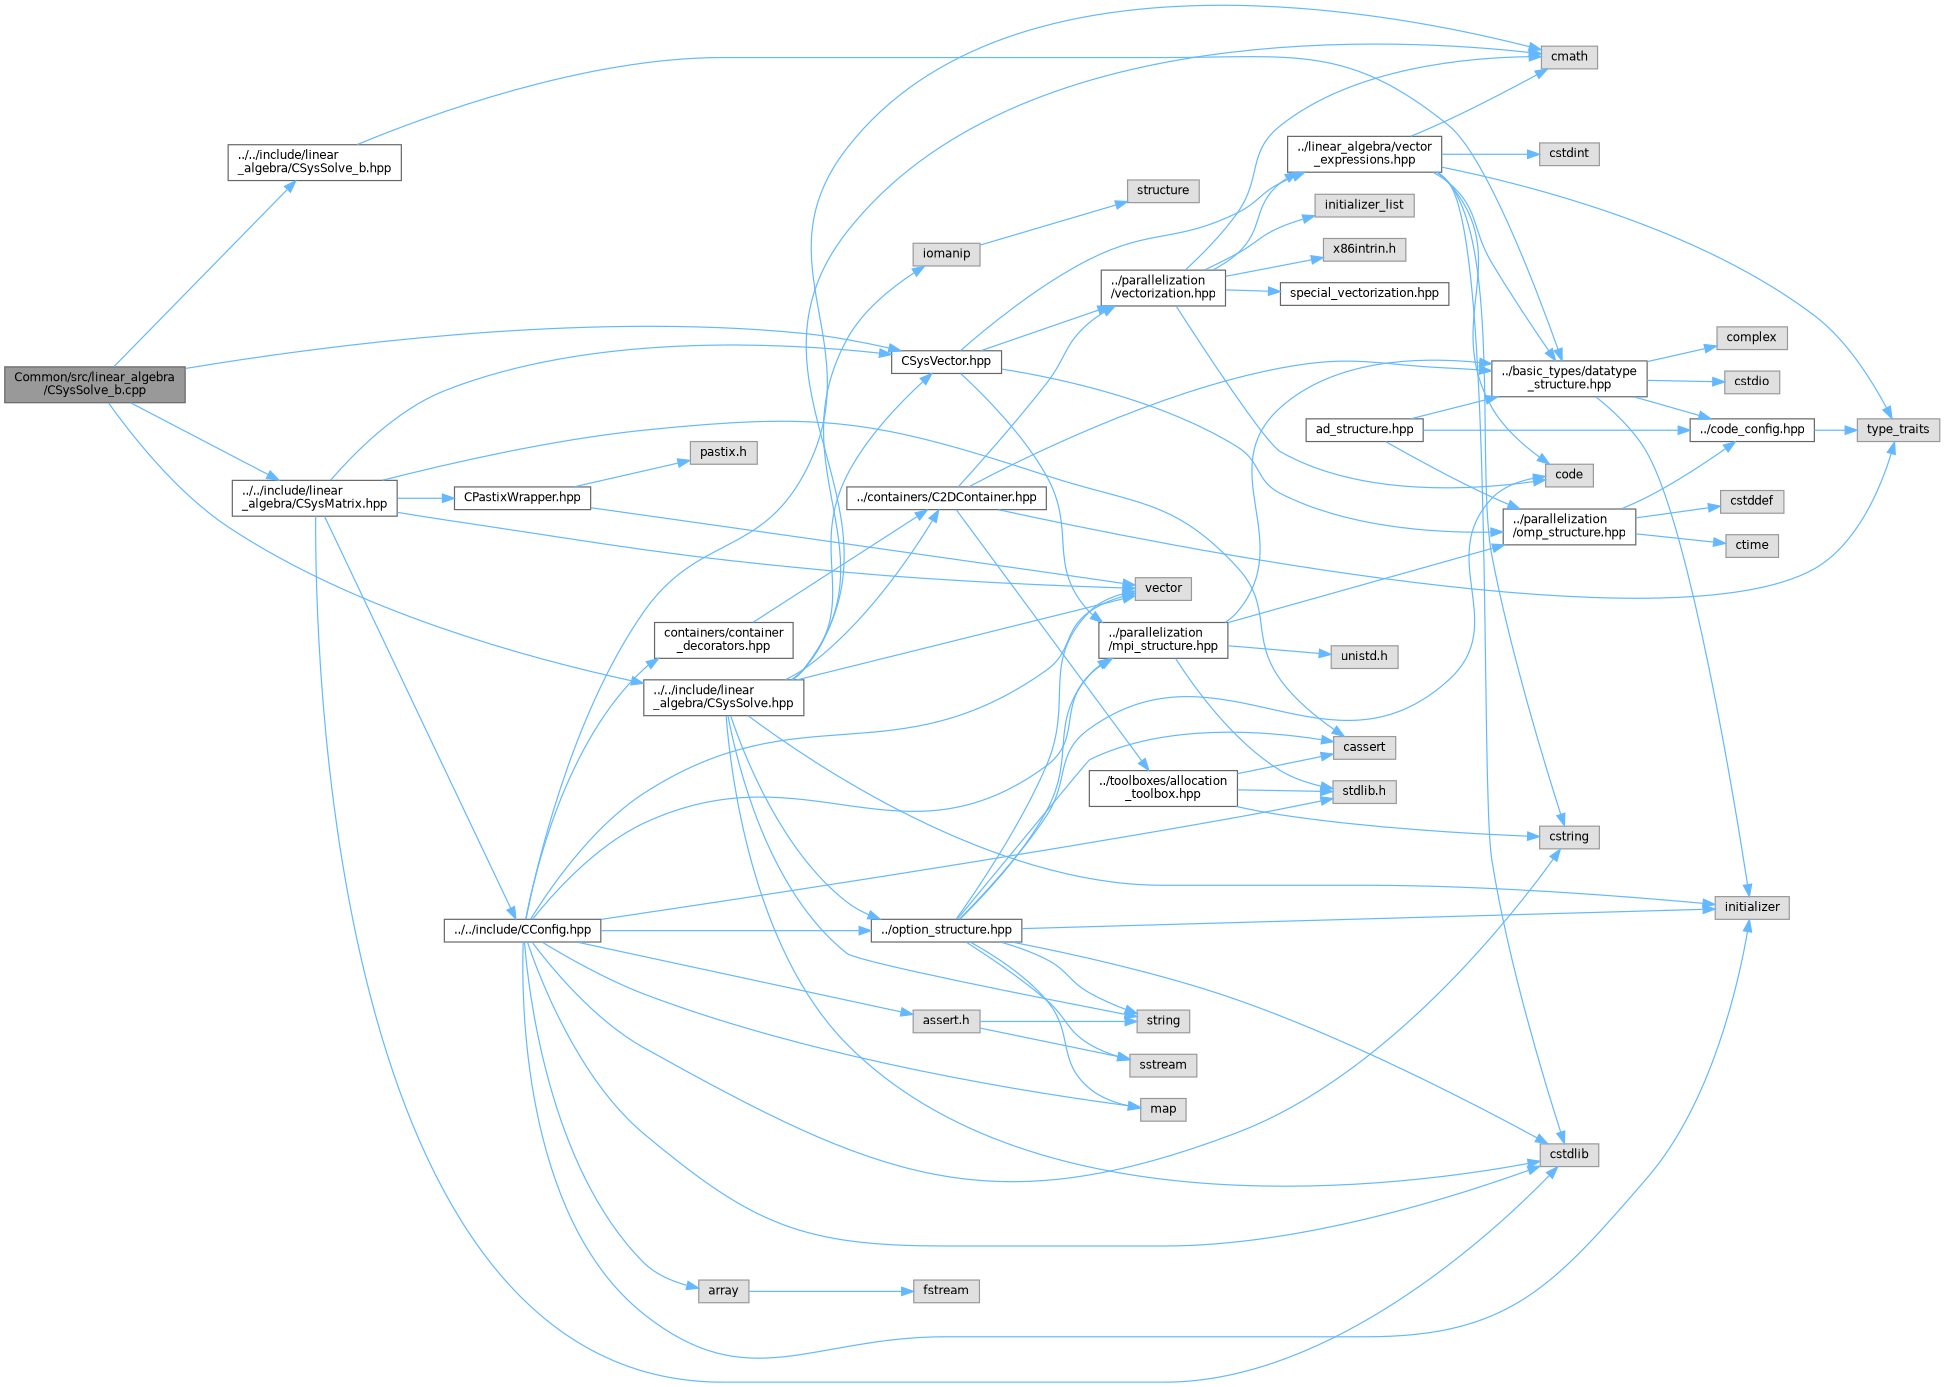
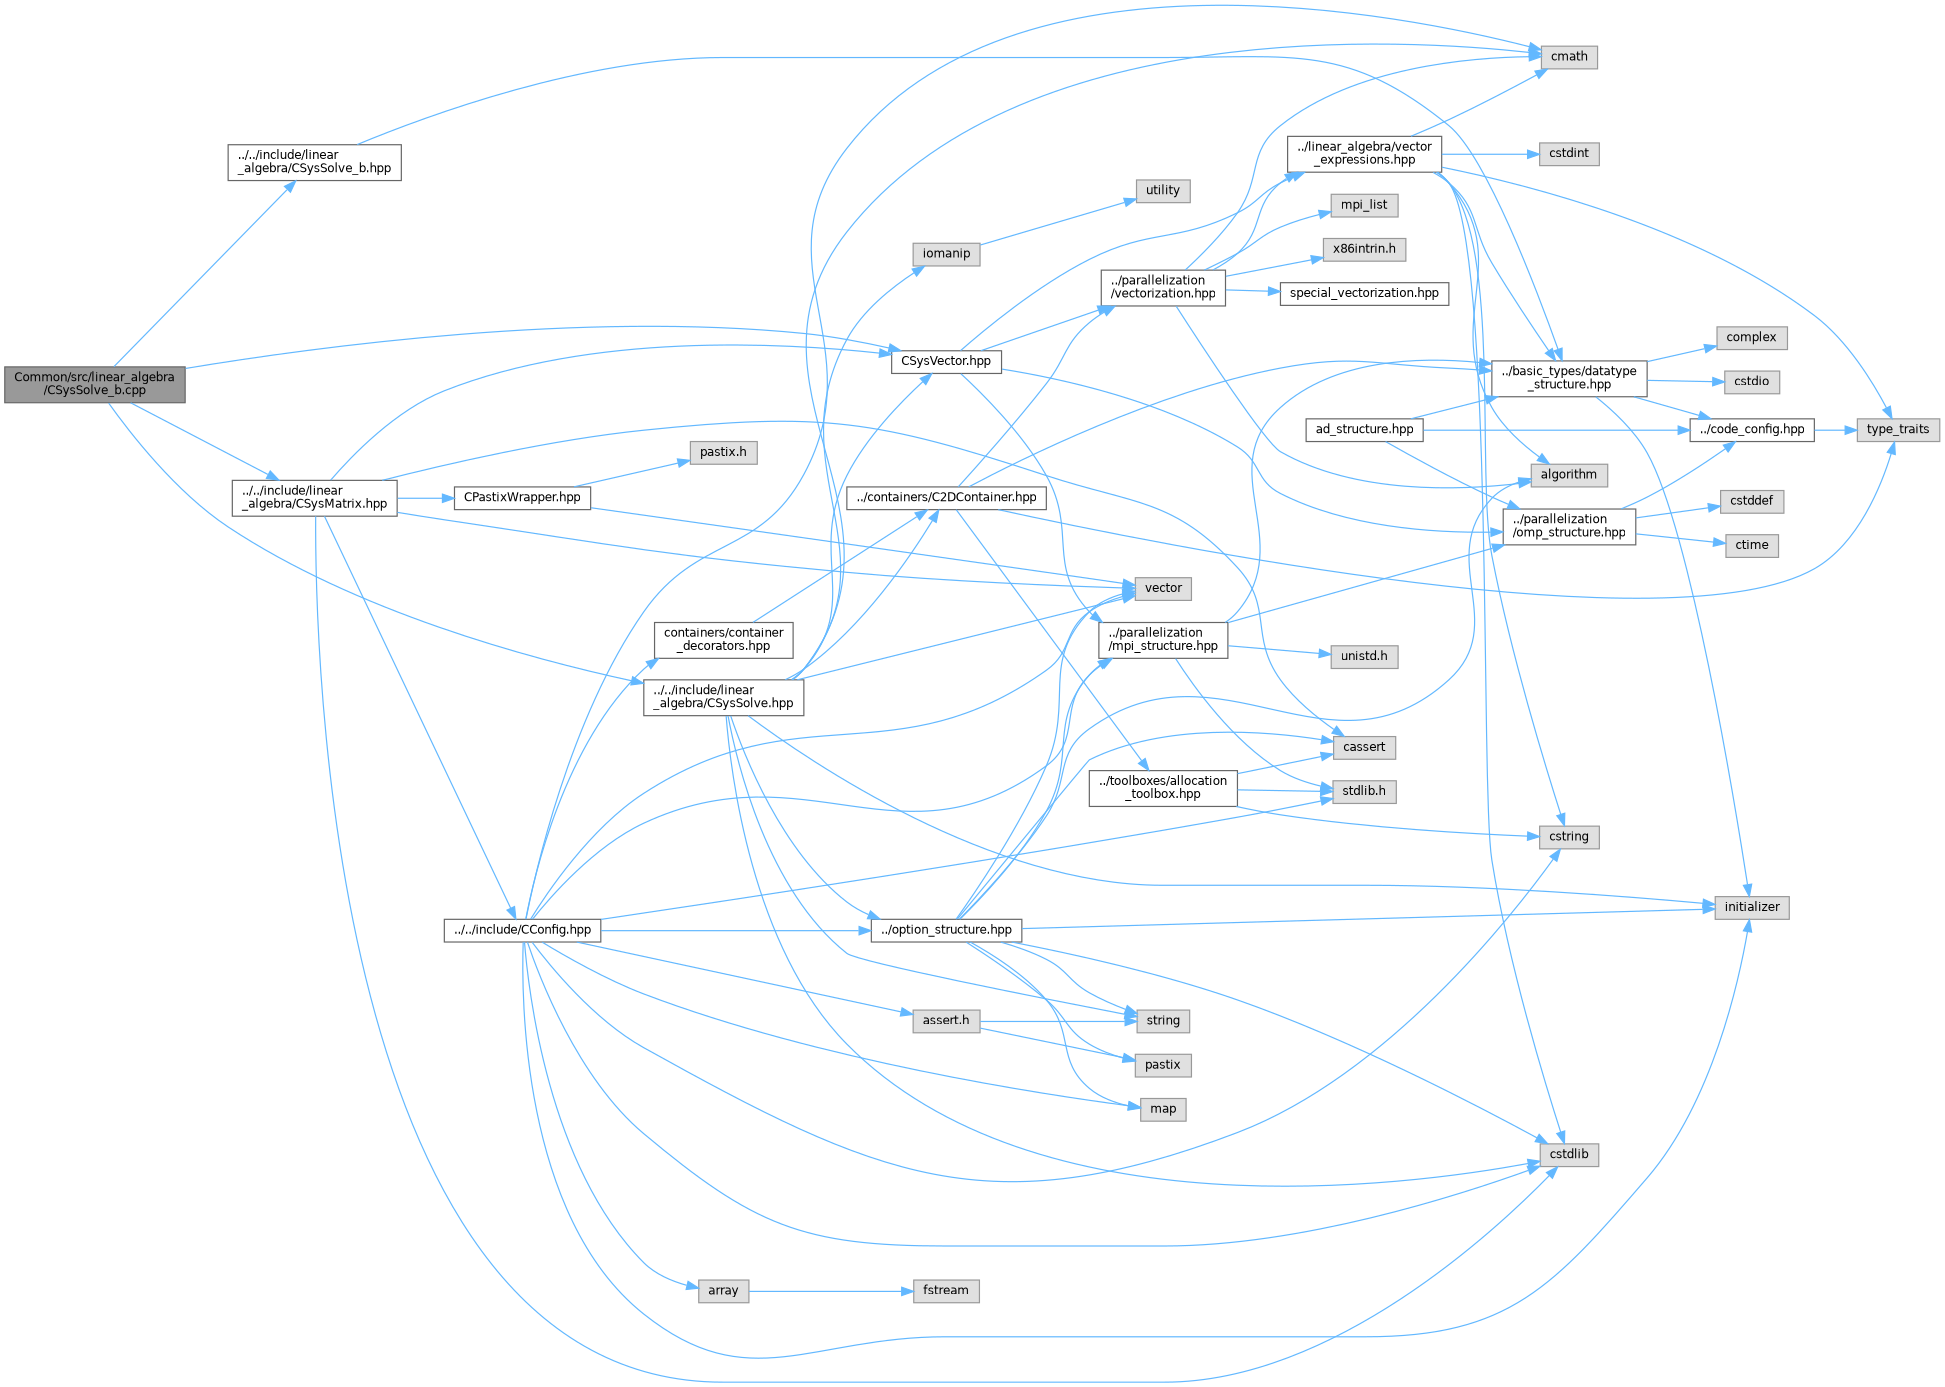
(1163, 191) -> (1163, 191)
(1365, 206) -> (1365, 206)
(1570, 476) -> (1570, 476)
(1163, 1066) -> (1163, 1066)
